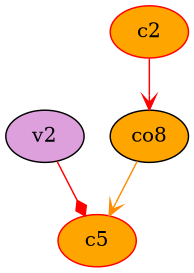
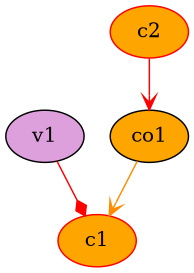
(45, 136) -> (45, 136)
(149, 136) -> (149, 136)
(97, 241) -> (97, 241)
